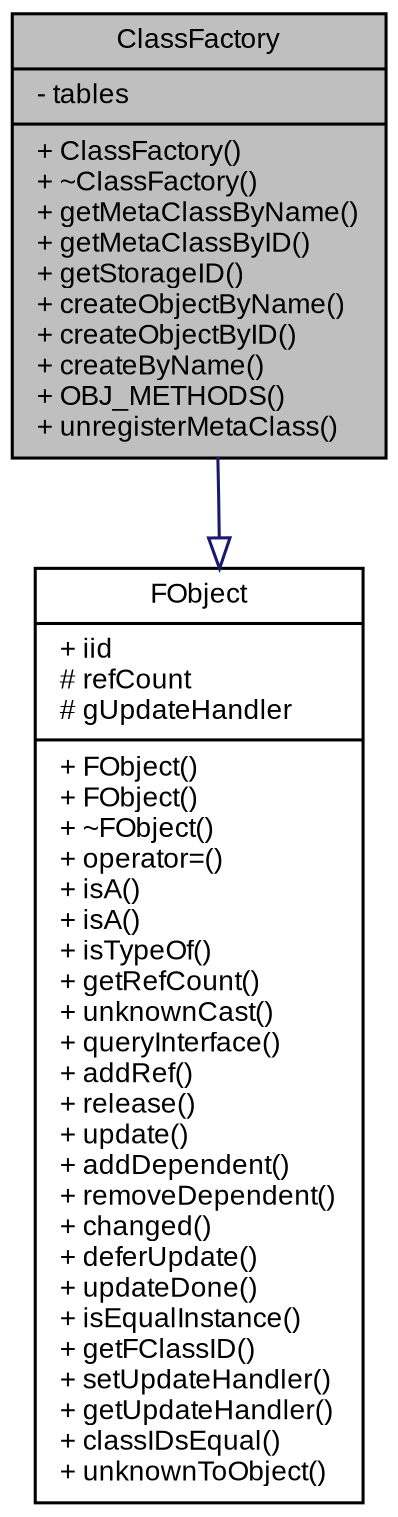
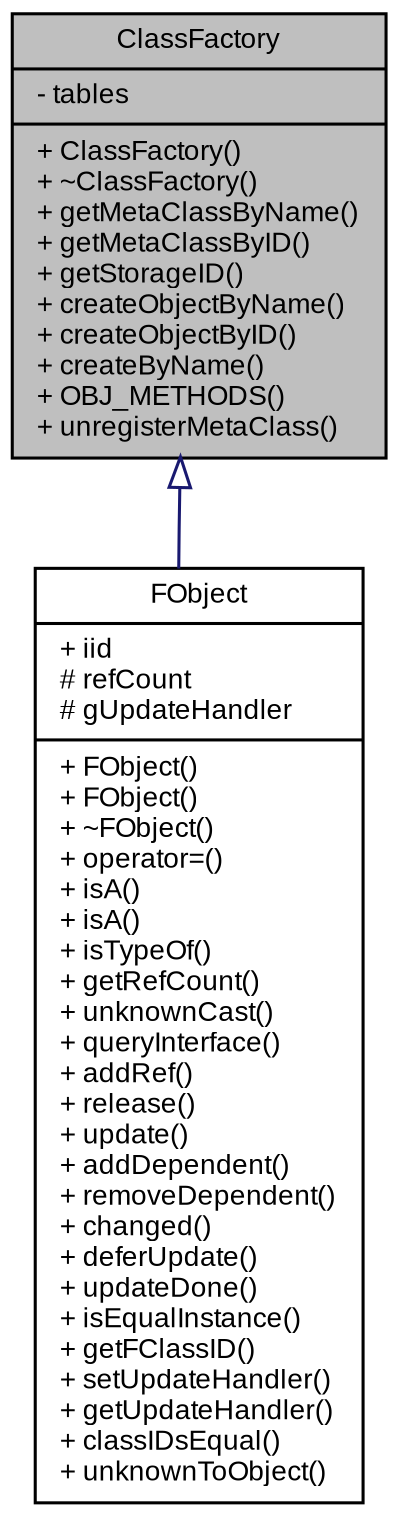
(219, 497) -> (179, 528)
